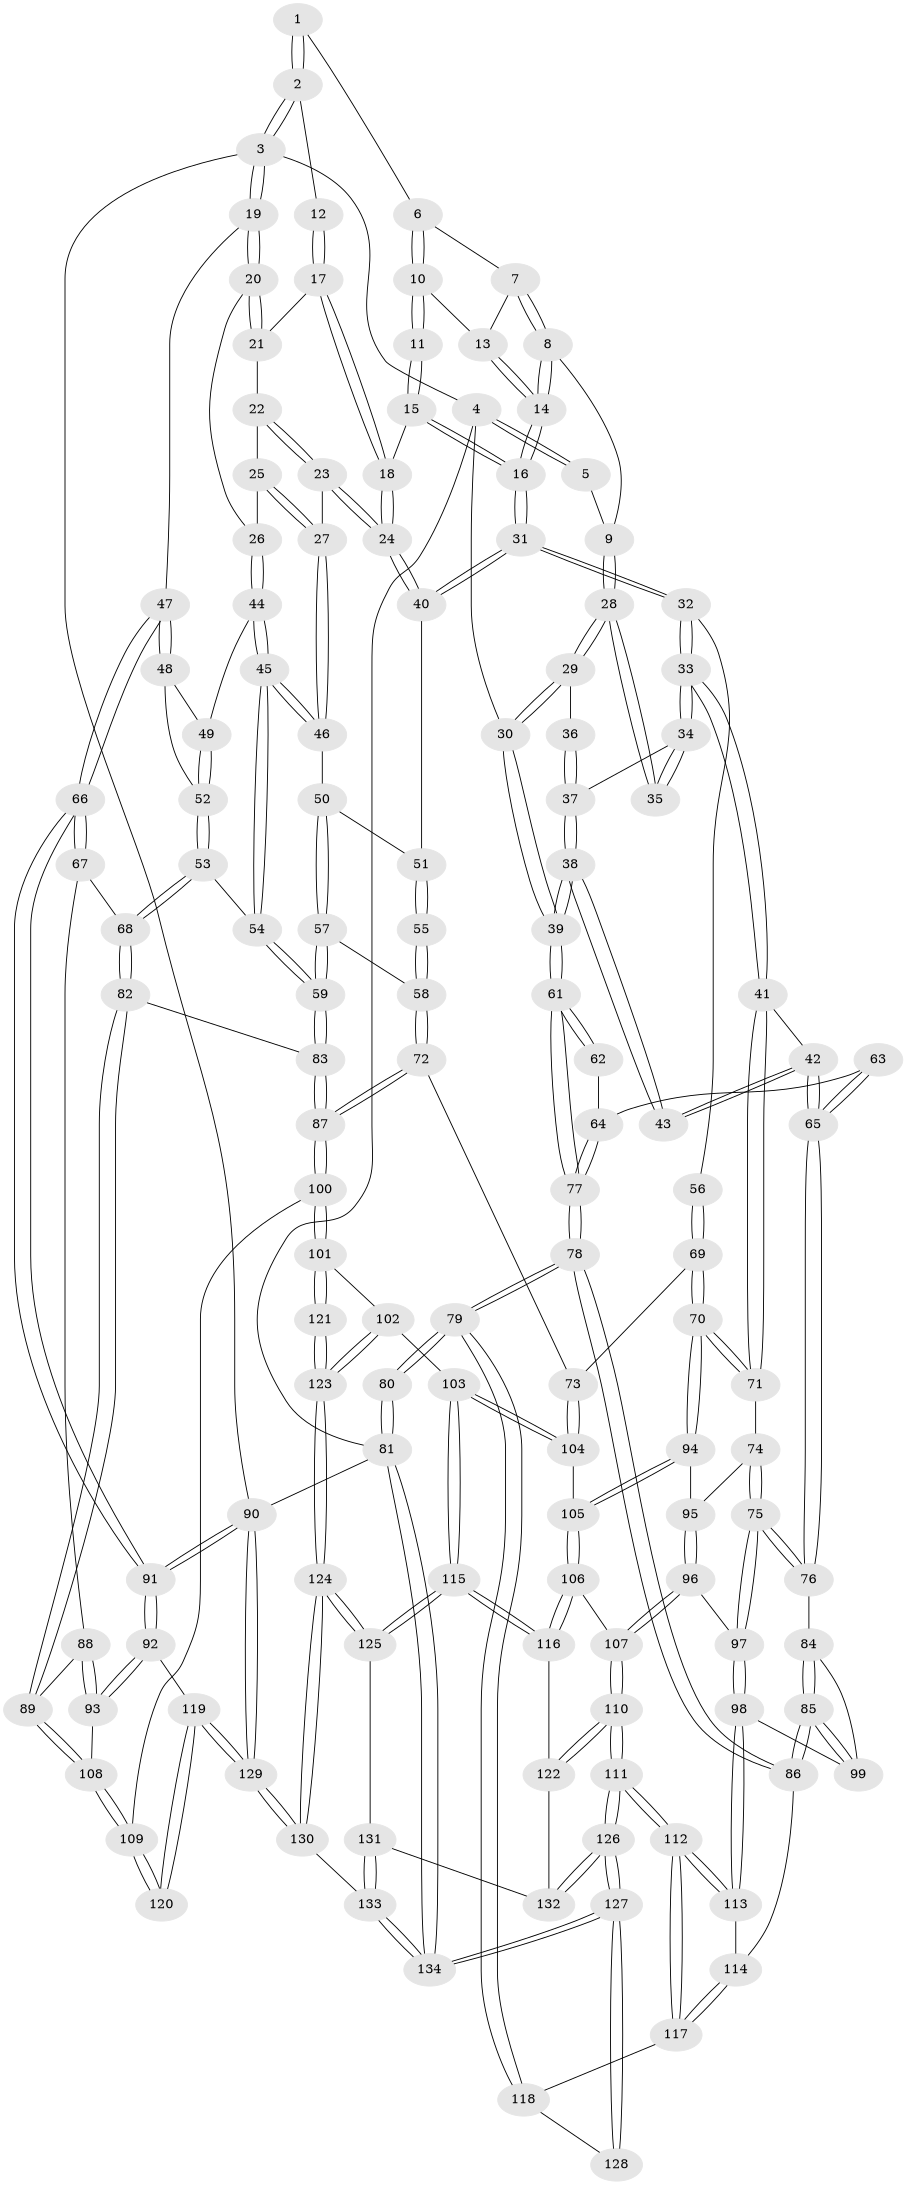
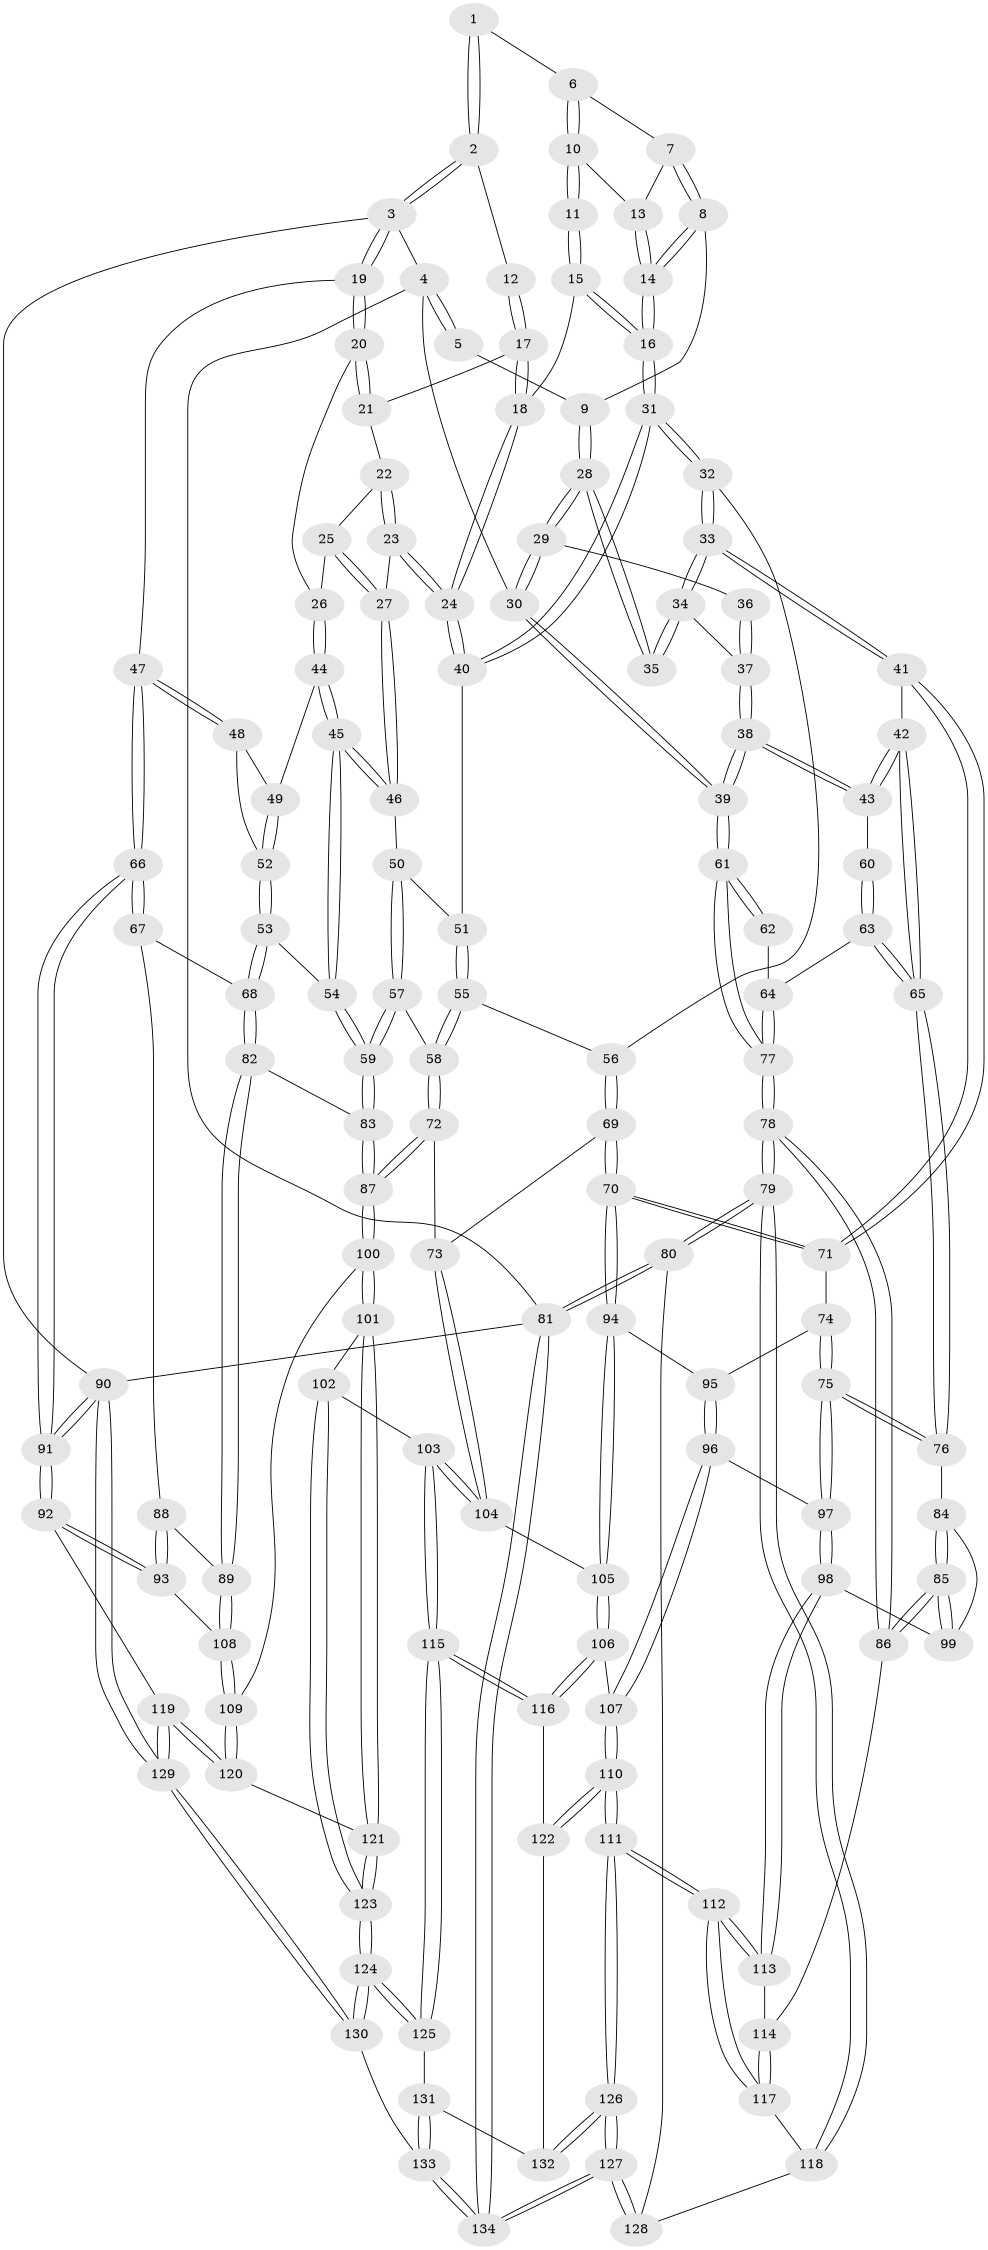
none -> (868, 865)
none -> (537, 1027)
none -> (663, 1743)
none -> (302, 1807)
